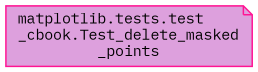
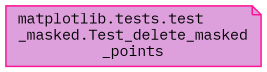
(129, 36) -> (133, 36)
